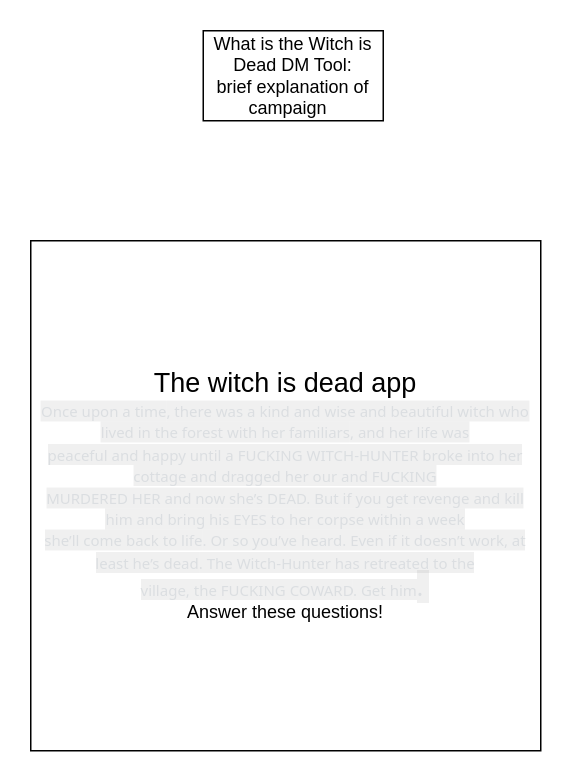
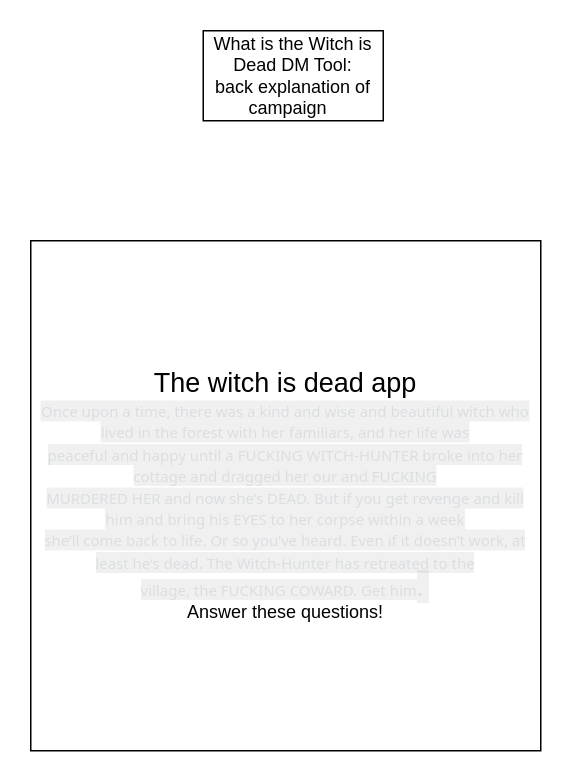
(293, 76) -> (293, 76)
